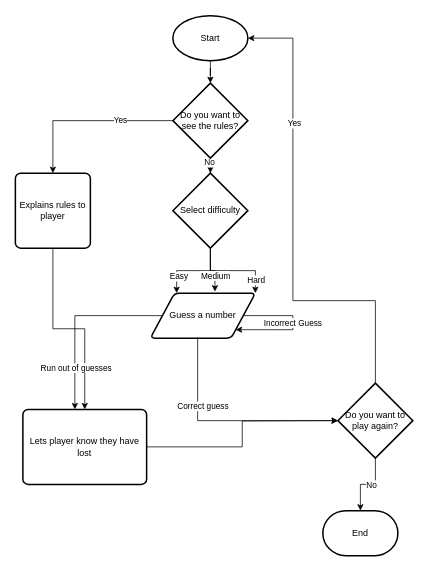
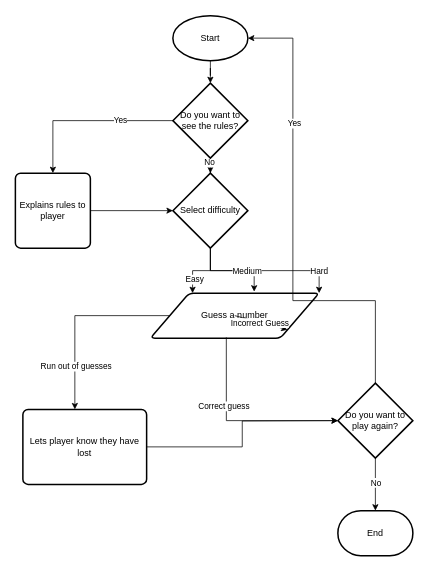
(203, 315) -> (235, 315)
(85, 350) -> (129, 210)
(360, 533) -> (375, 533)
